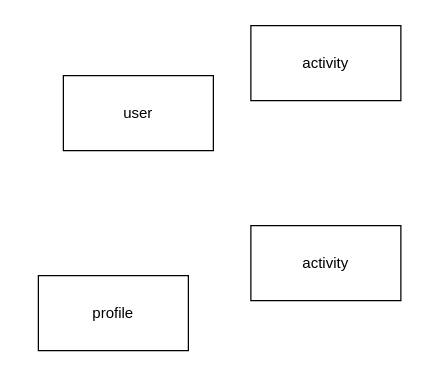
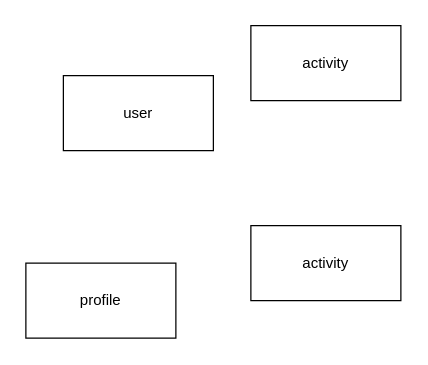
(113, 313) -> (101, 301)
